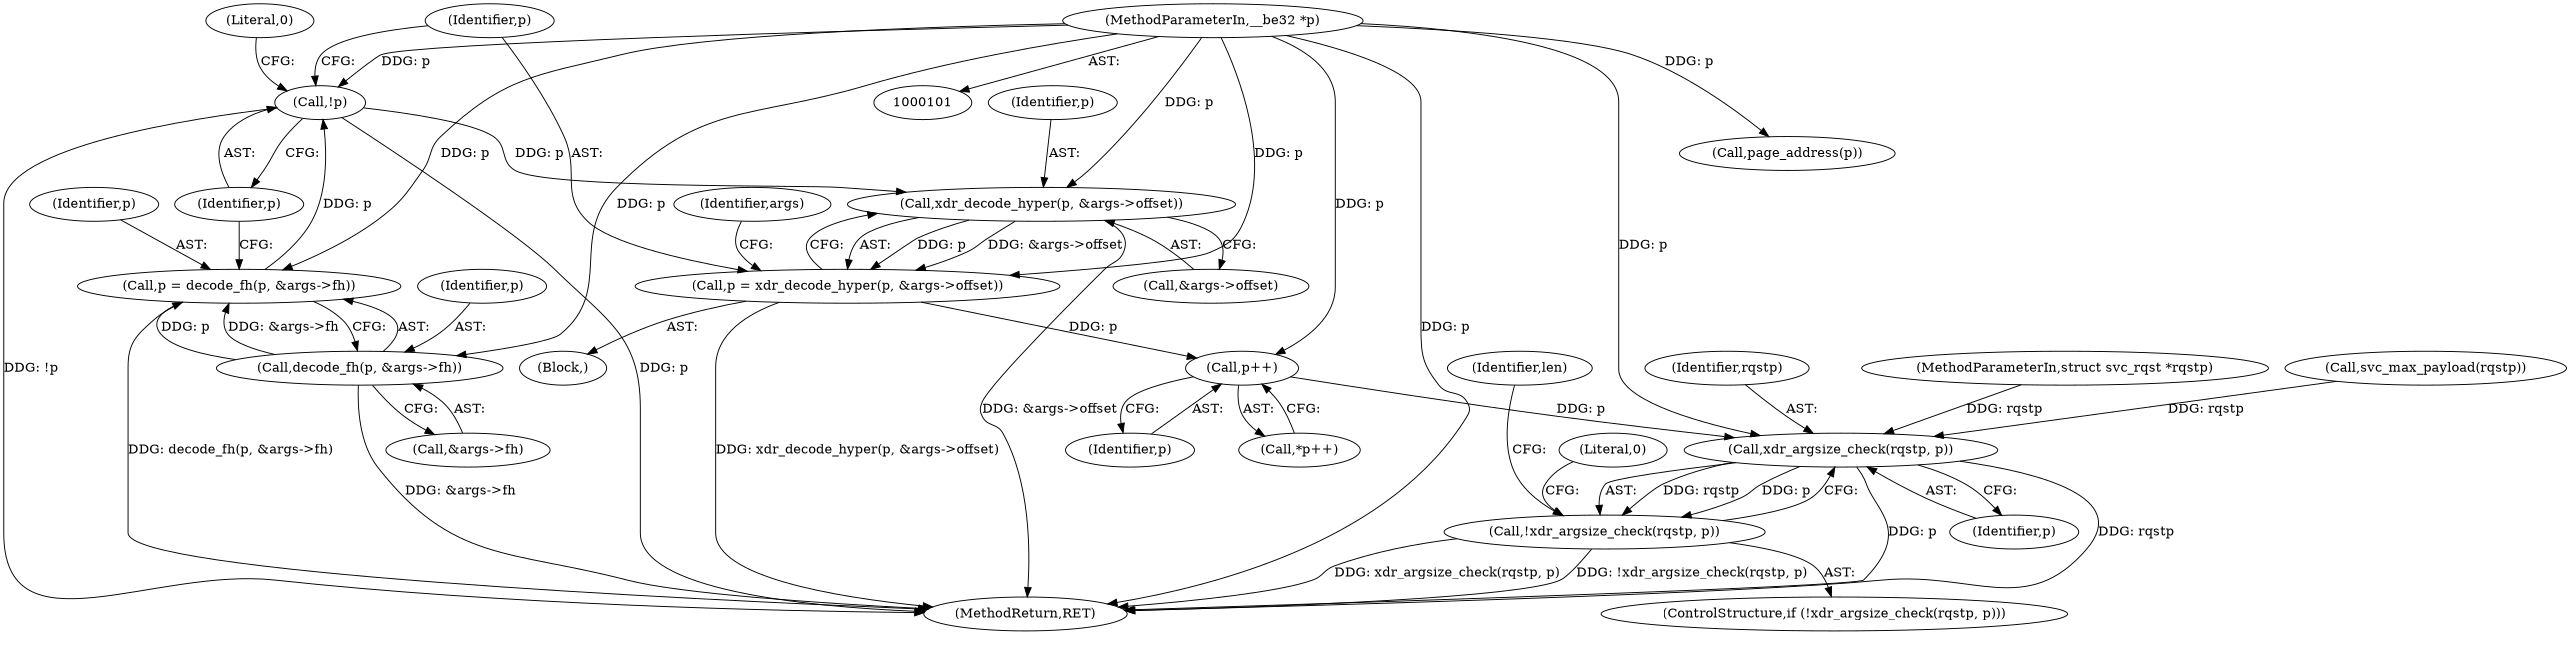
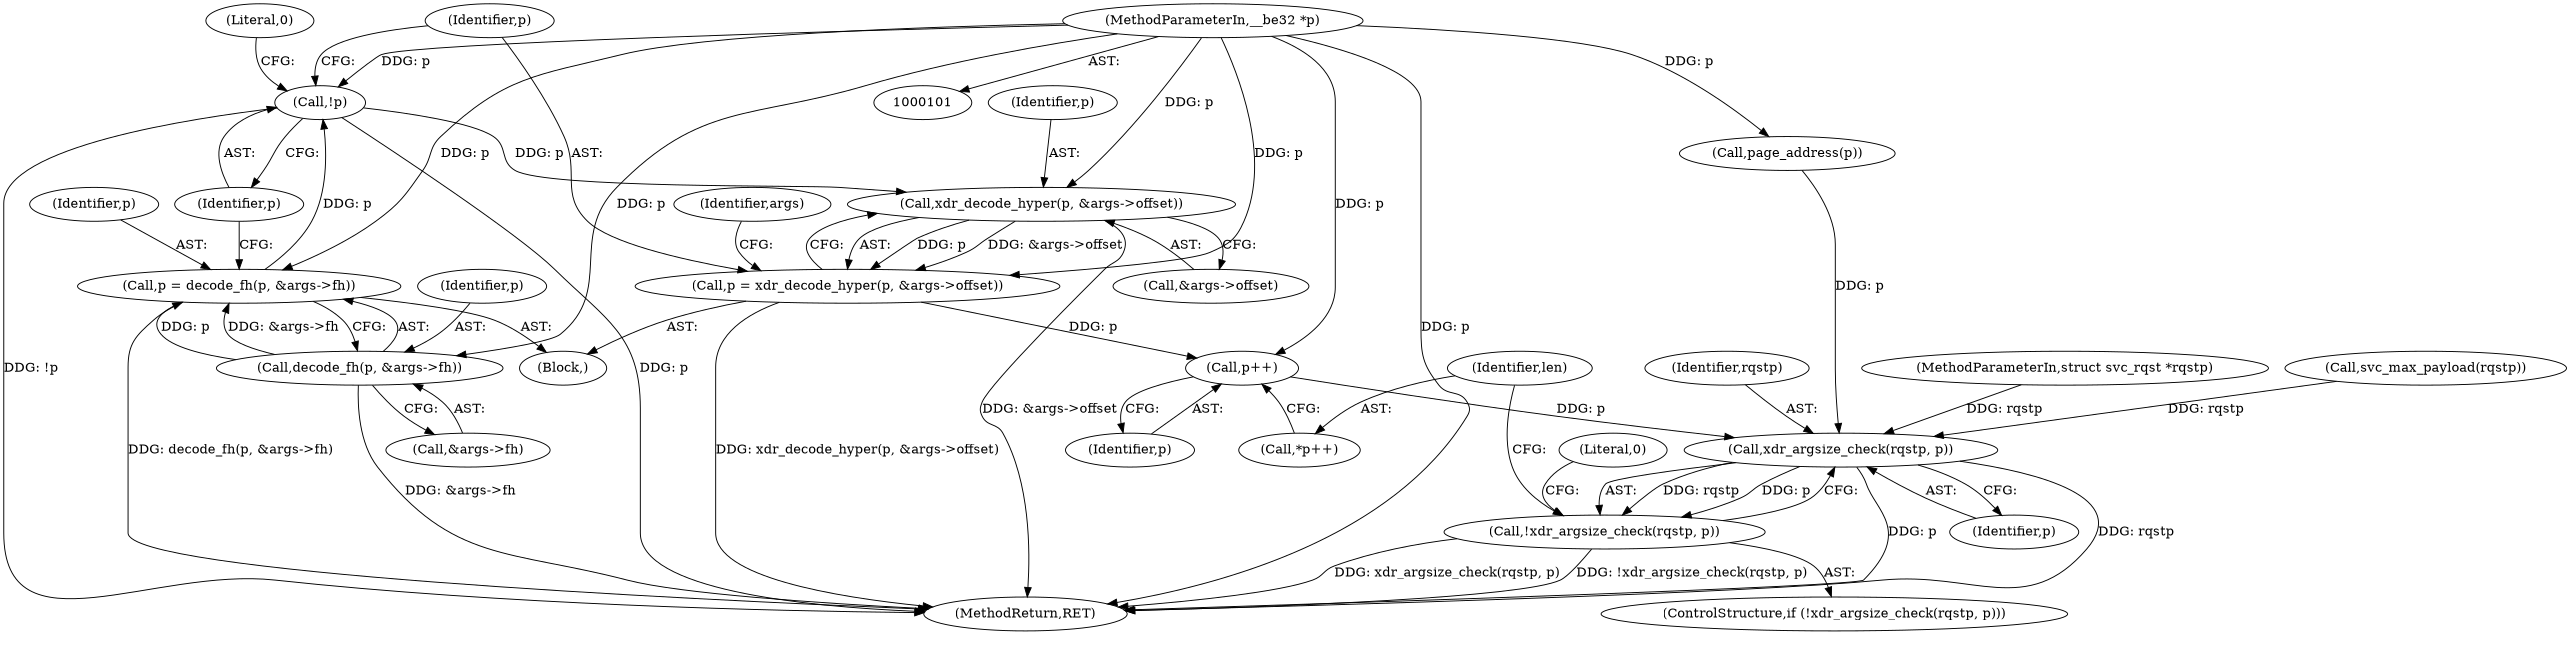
(1619, 170) -> (1835, 293)
none -> (453, 310)
(1241, 411) -> (1375, 396)
